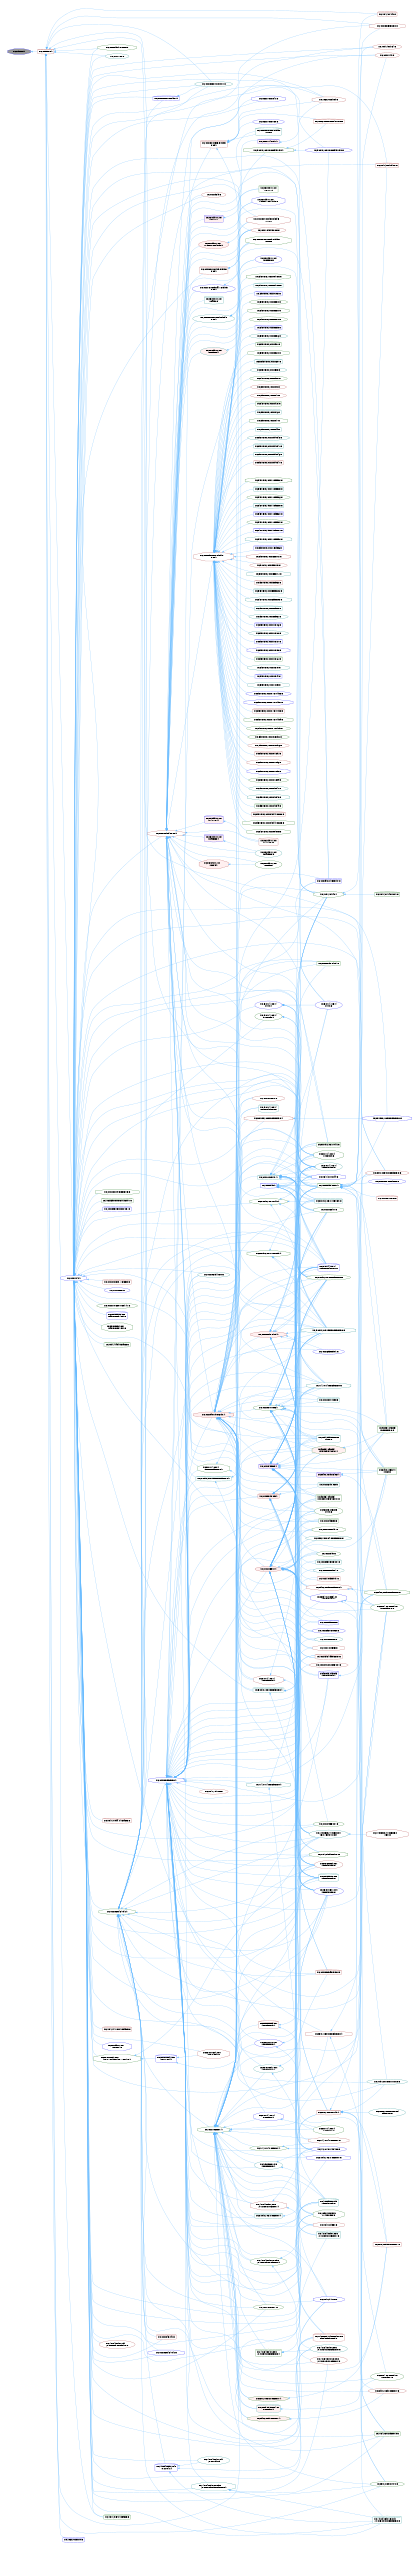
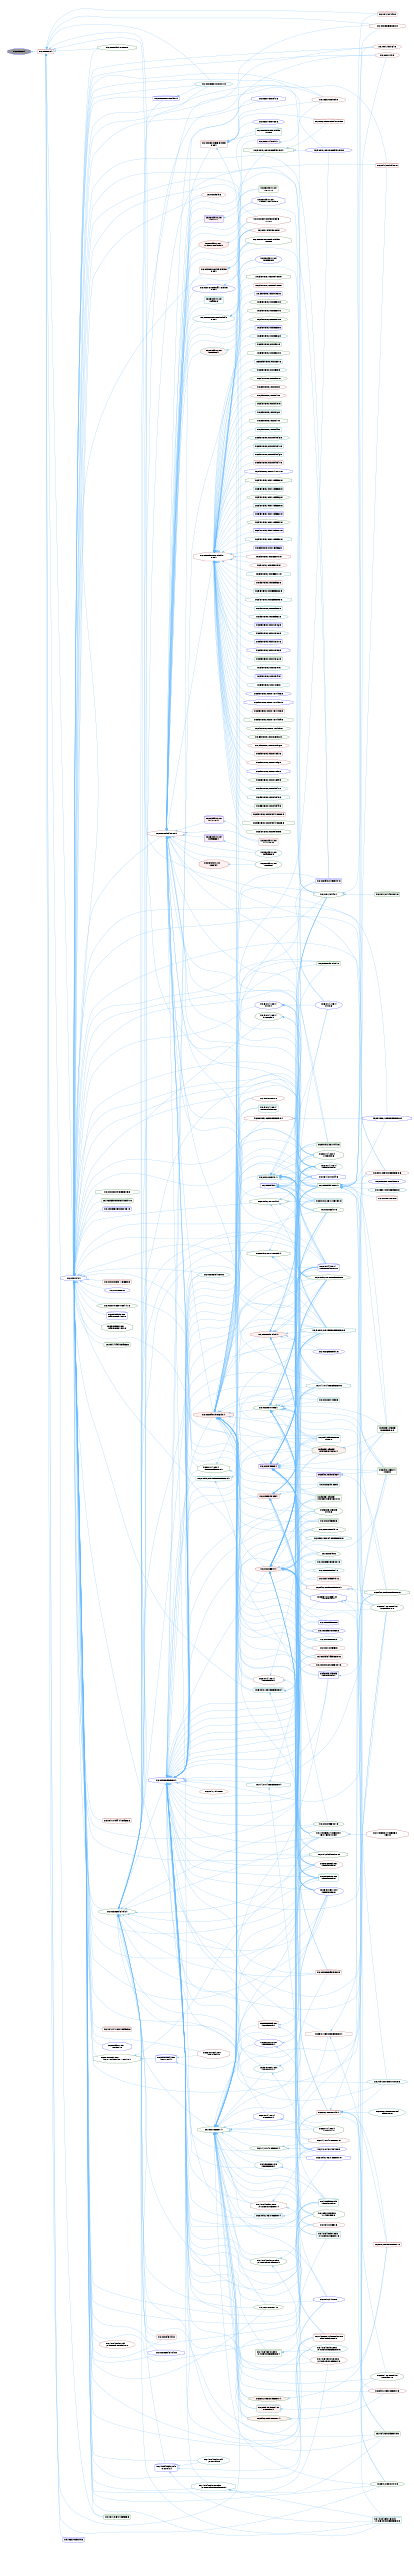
(117, 56) -> none
(269, 285) -> (269, 285)
none -> (269, 471)
none -> (387, 1190)
